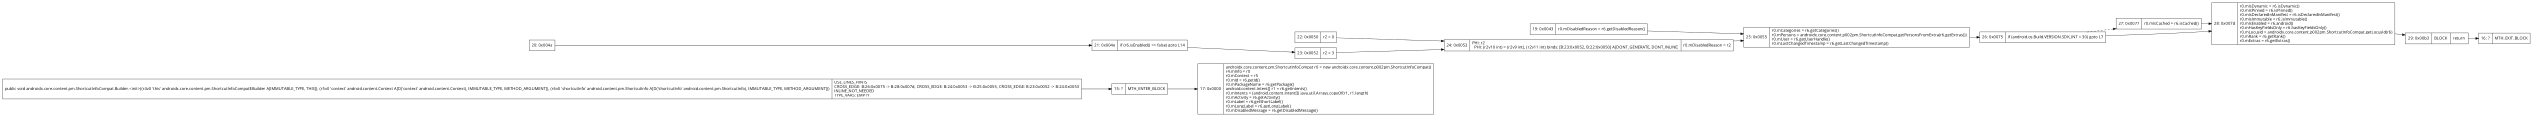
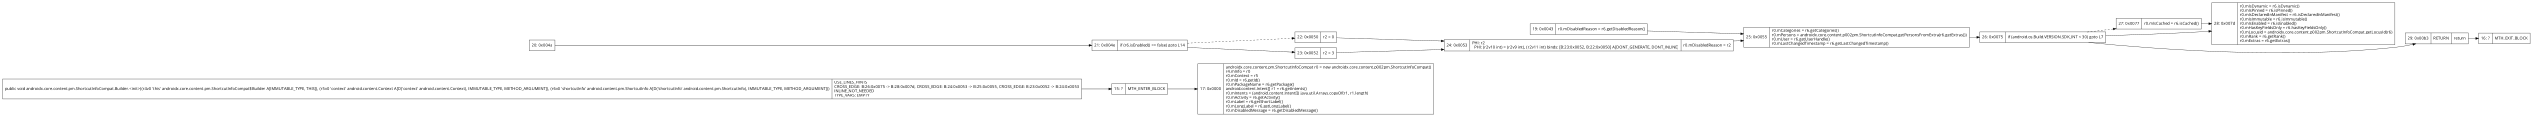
(2267, 24) -> (2268, 24)
(2399, 34) -> (2251, 52)
(2441, 38) -> (2441, 38)
none -> (1240, 41)
